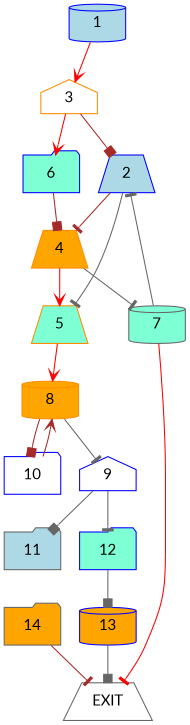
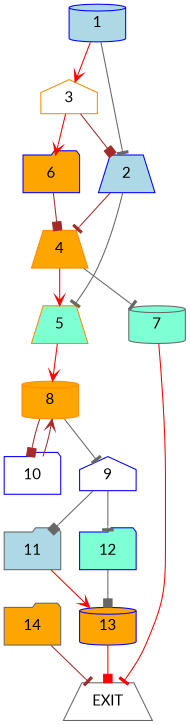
(51, 174) -> (51, 174)
(142, 252) -> (112, 96)
none -> (67, 585)
(108, 659) -> (108, 659)
